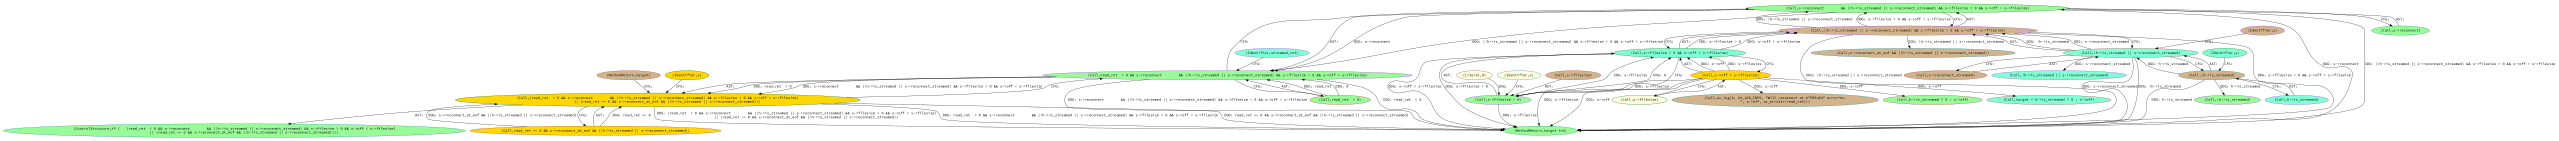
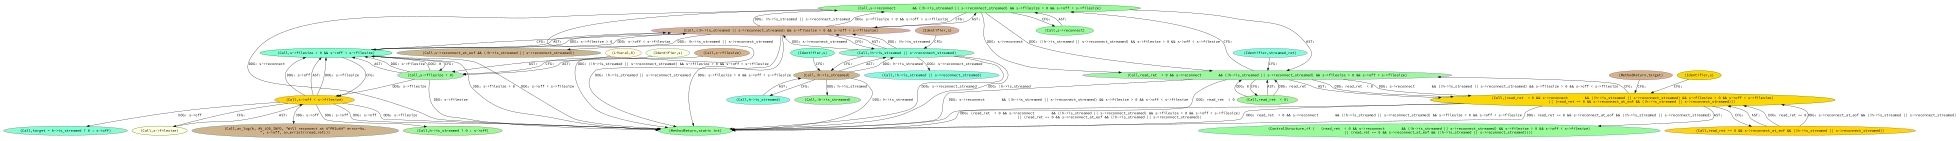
(1946, 75) -> none
(1504, 86) -> (534, 64)
(1633, 86) -> (377, 88)
(1541, 131) -> (695, 131)
